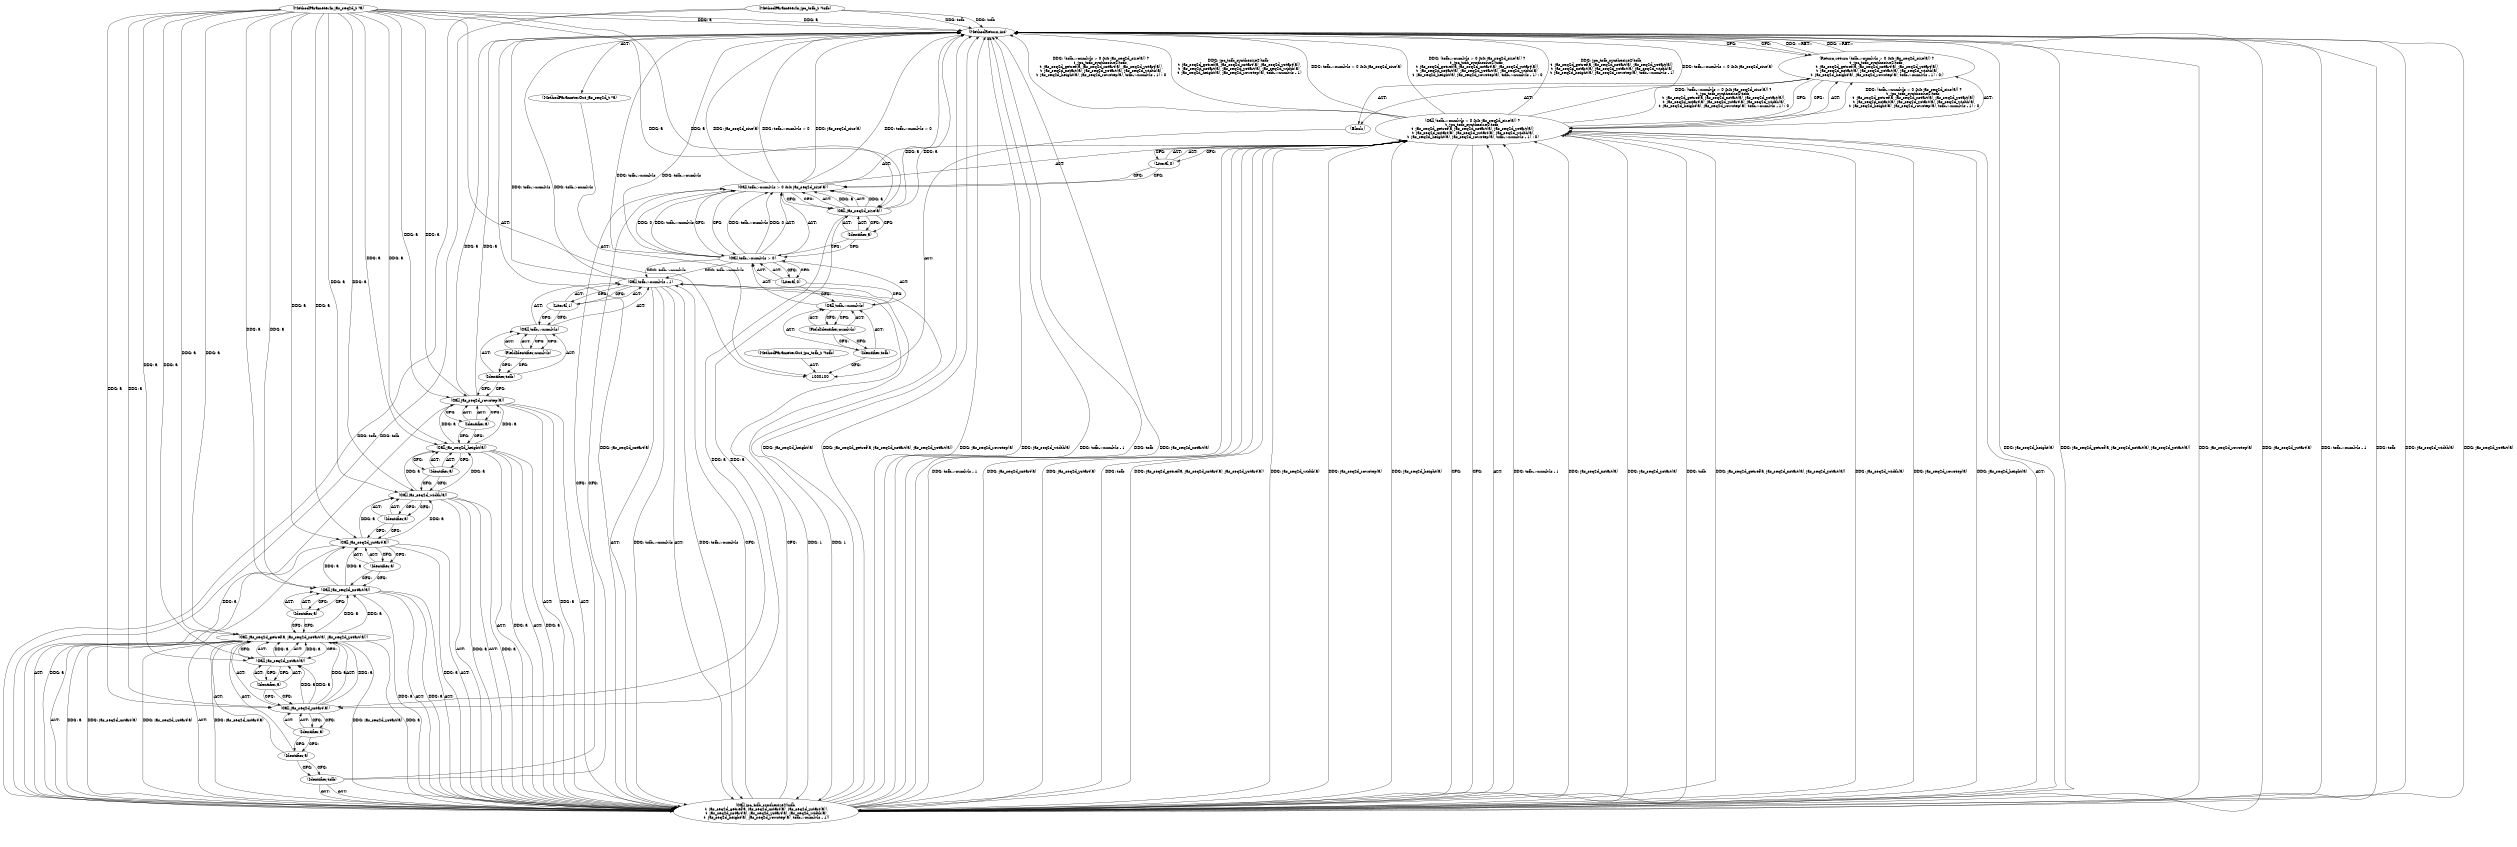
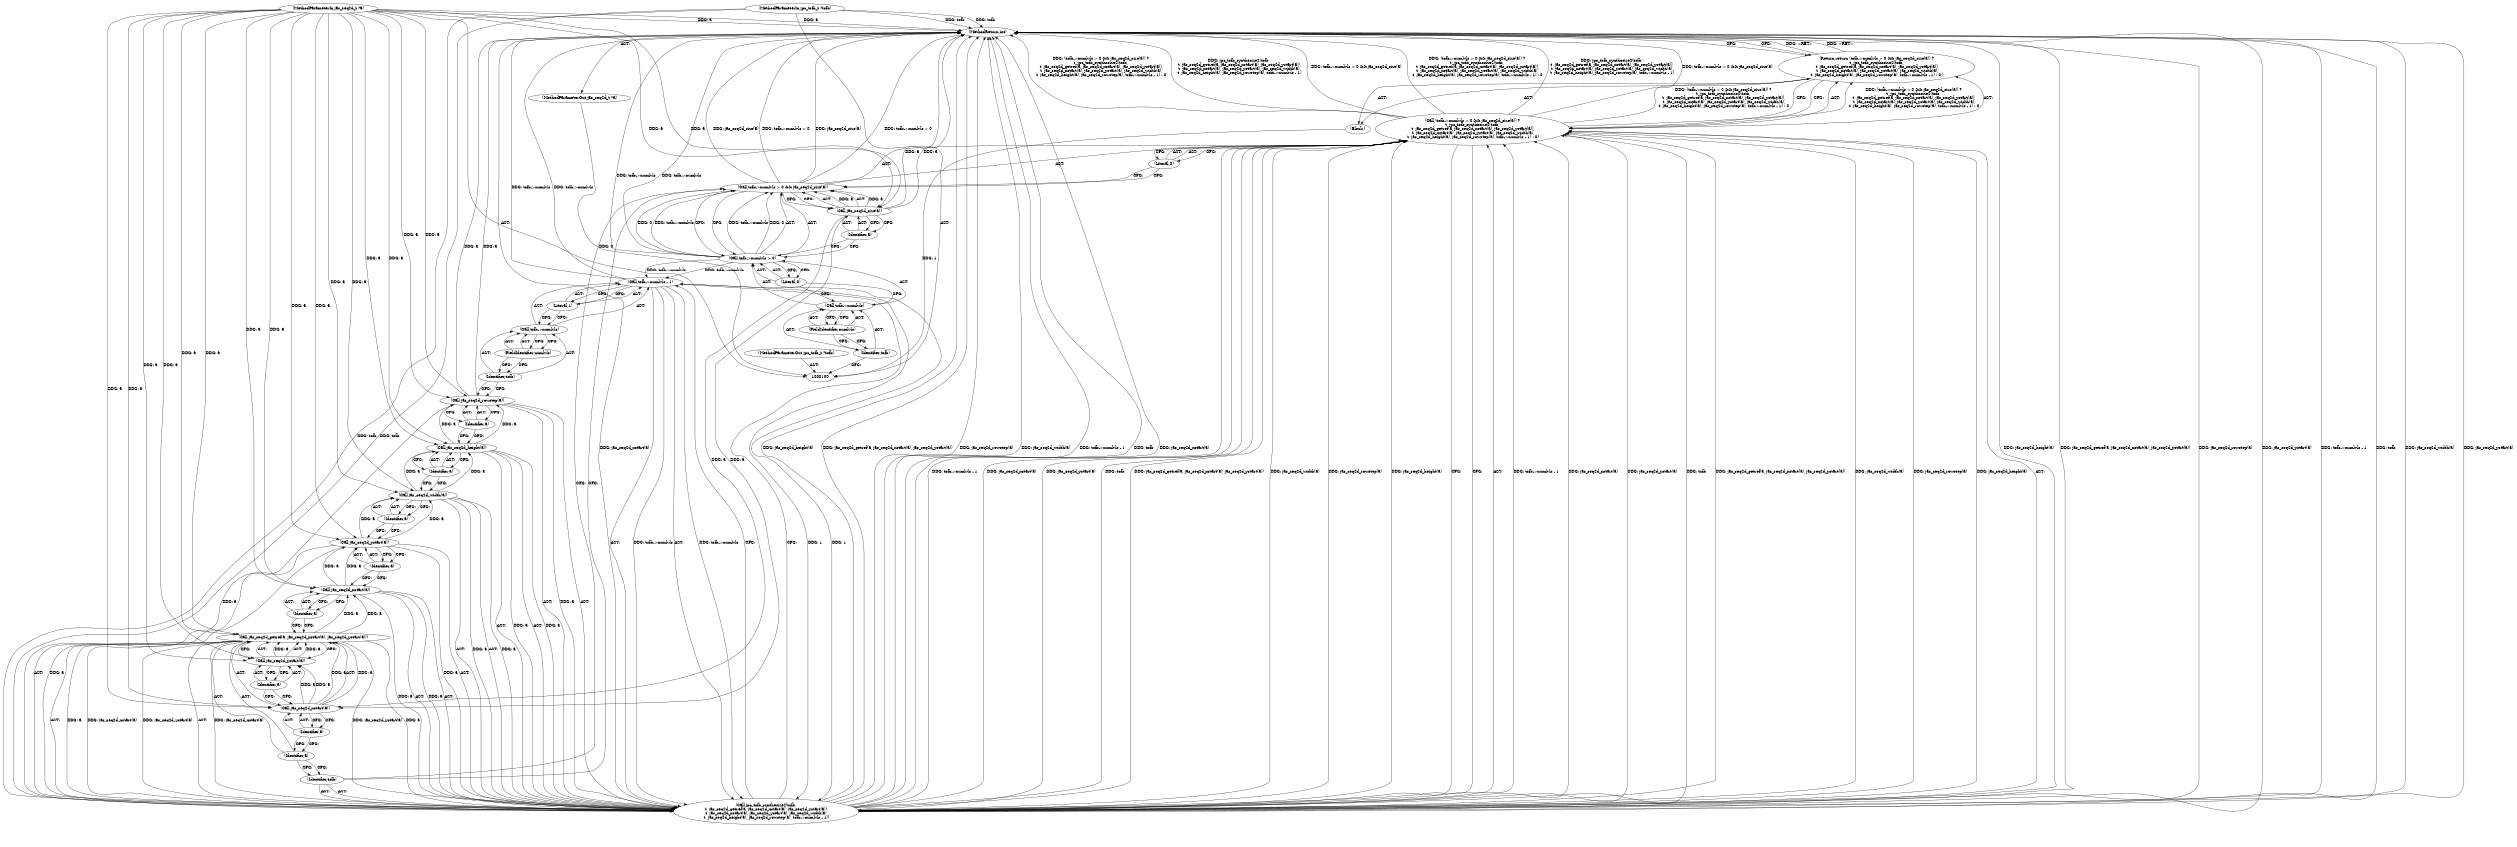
none -> (941, 183)
(606, 247) -> (606, 247)
(929, 259) -> (929, 259)
